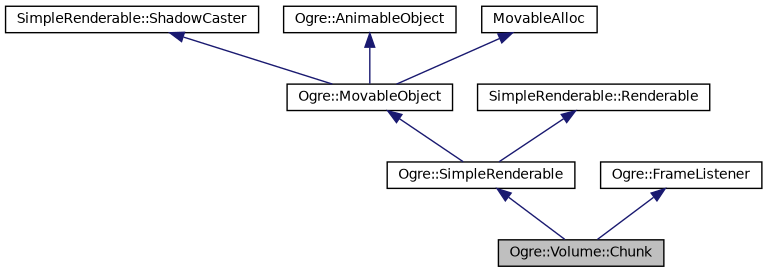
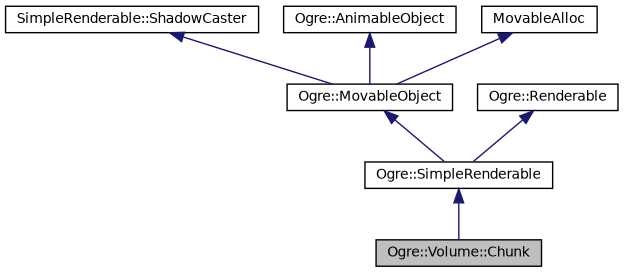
(594, 97) -> (548, 97)
(681, 175) -> none
